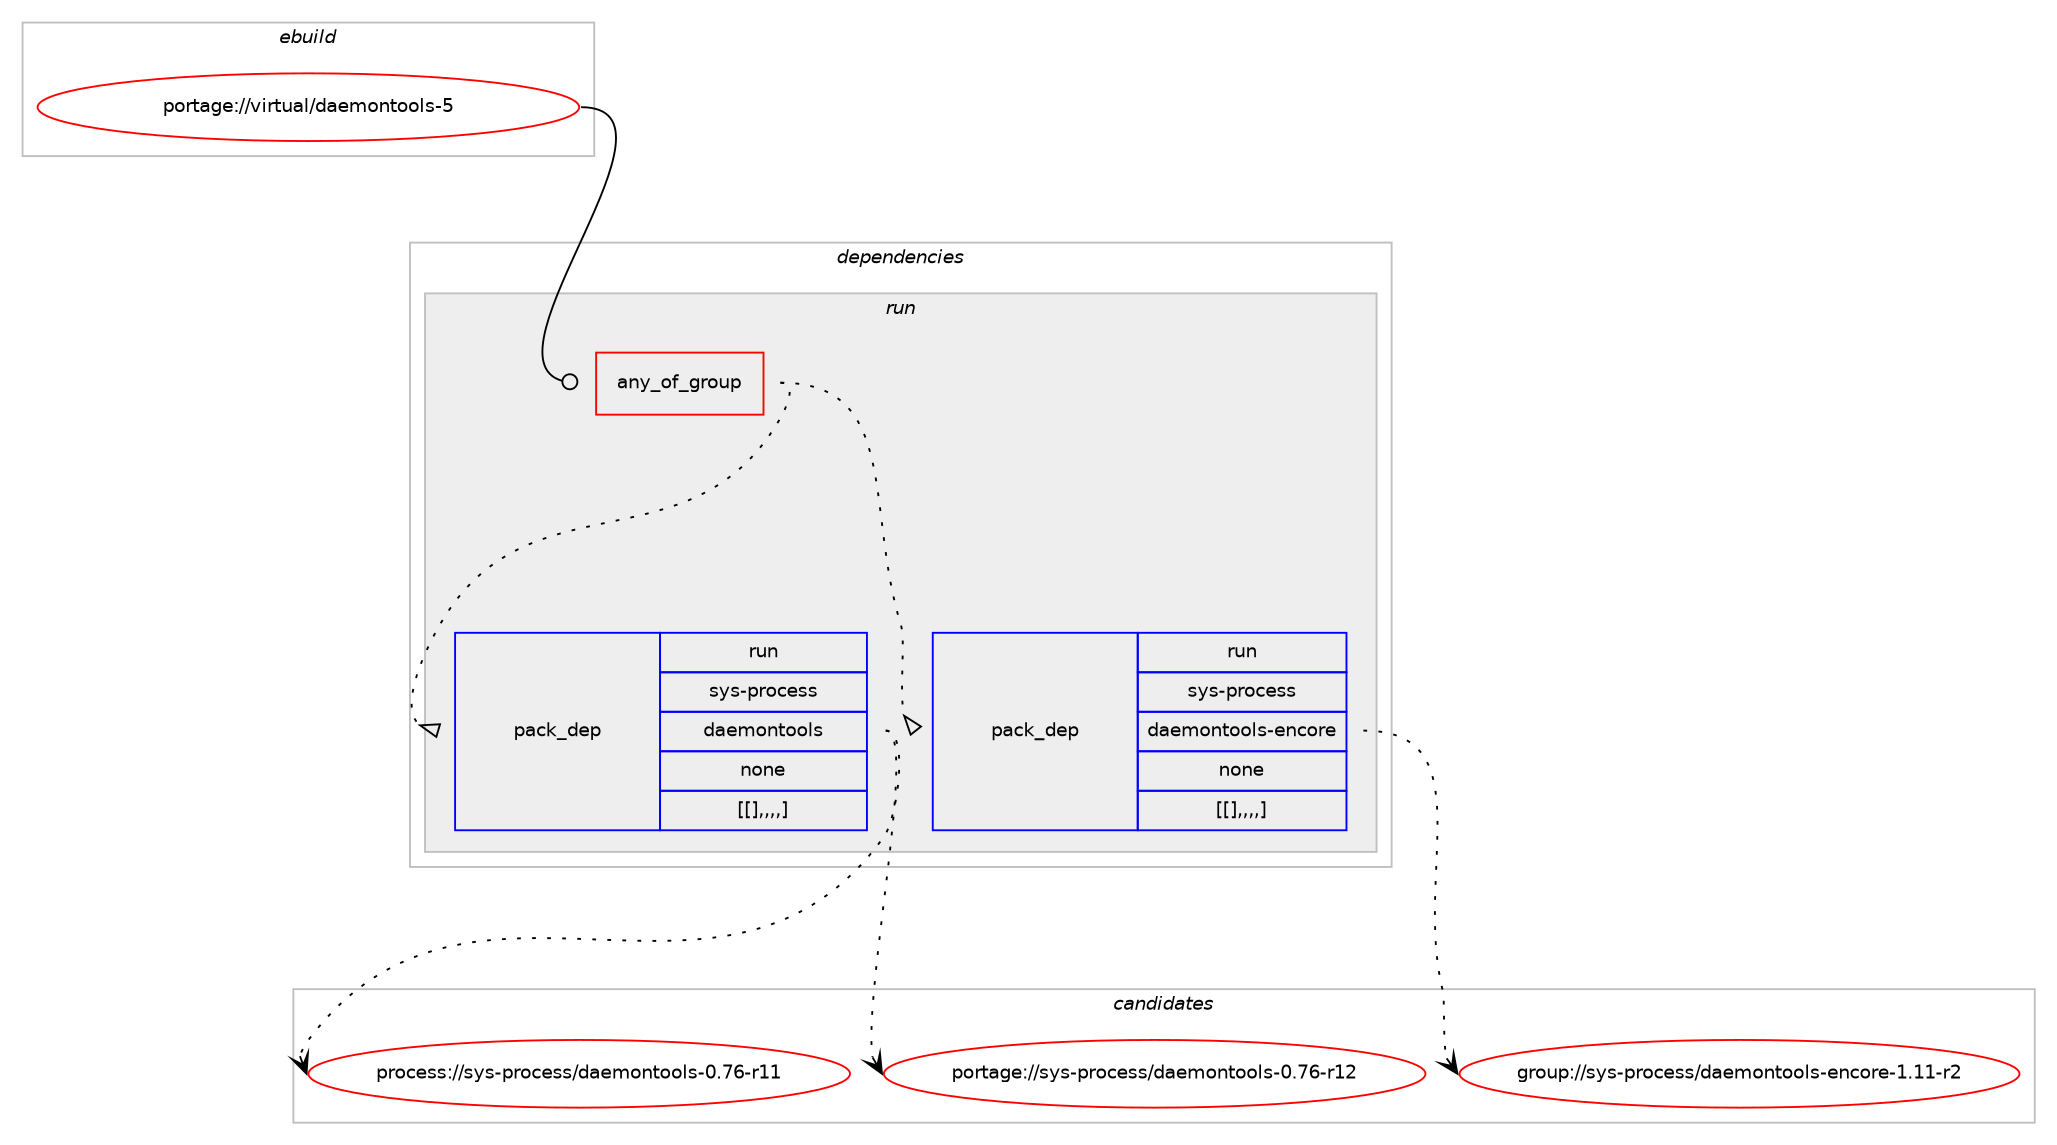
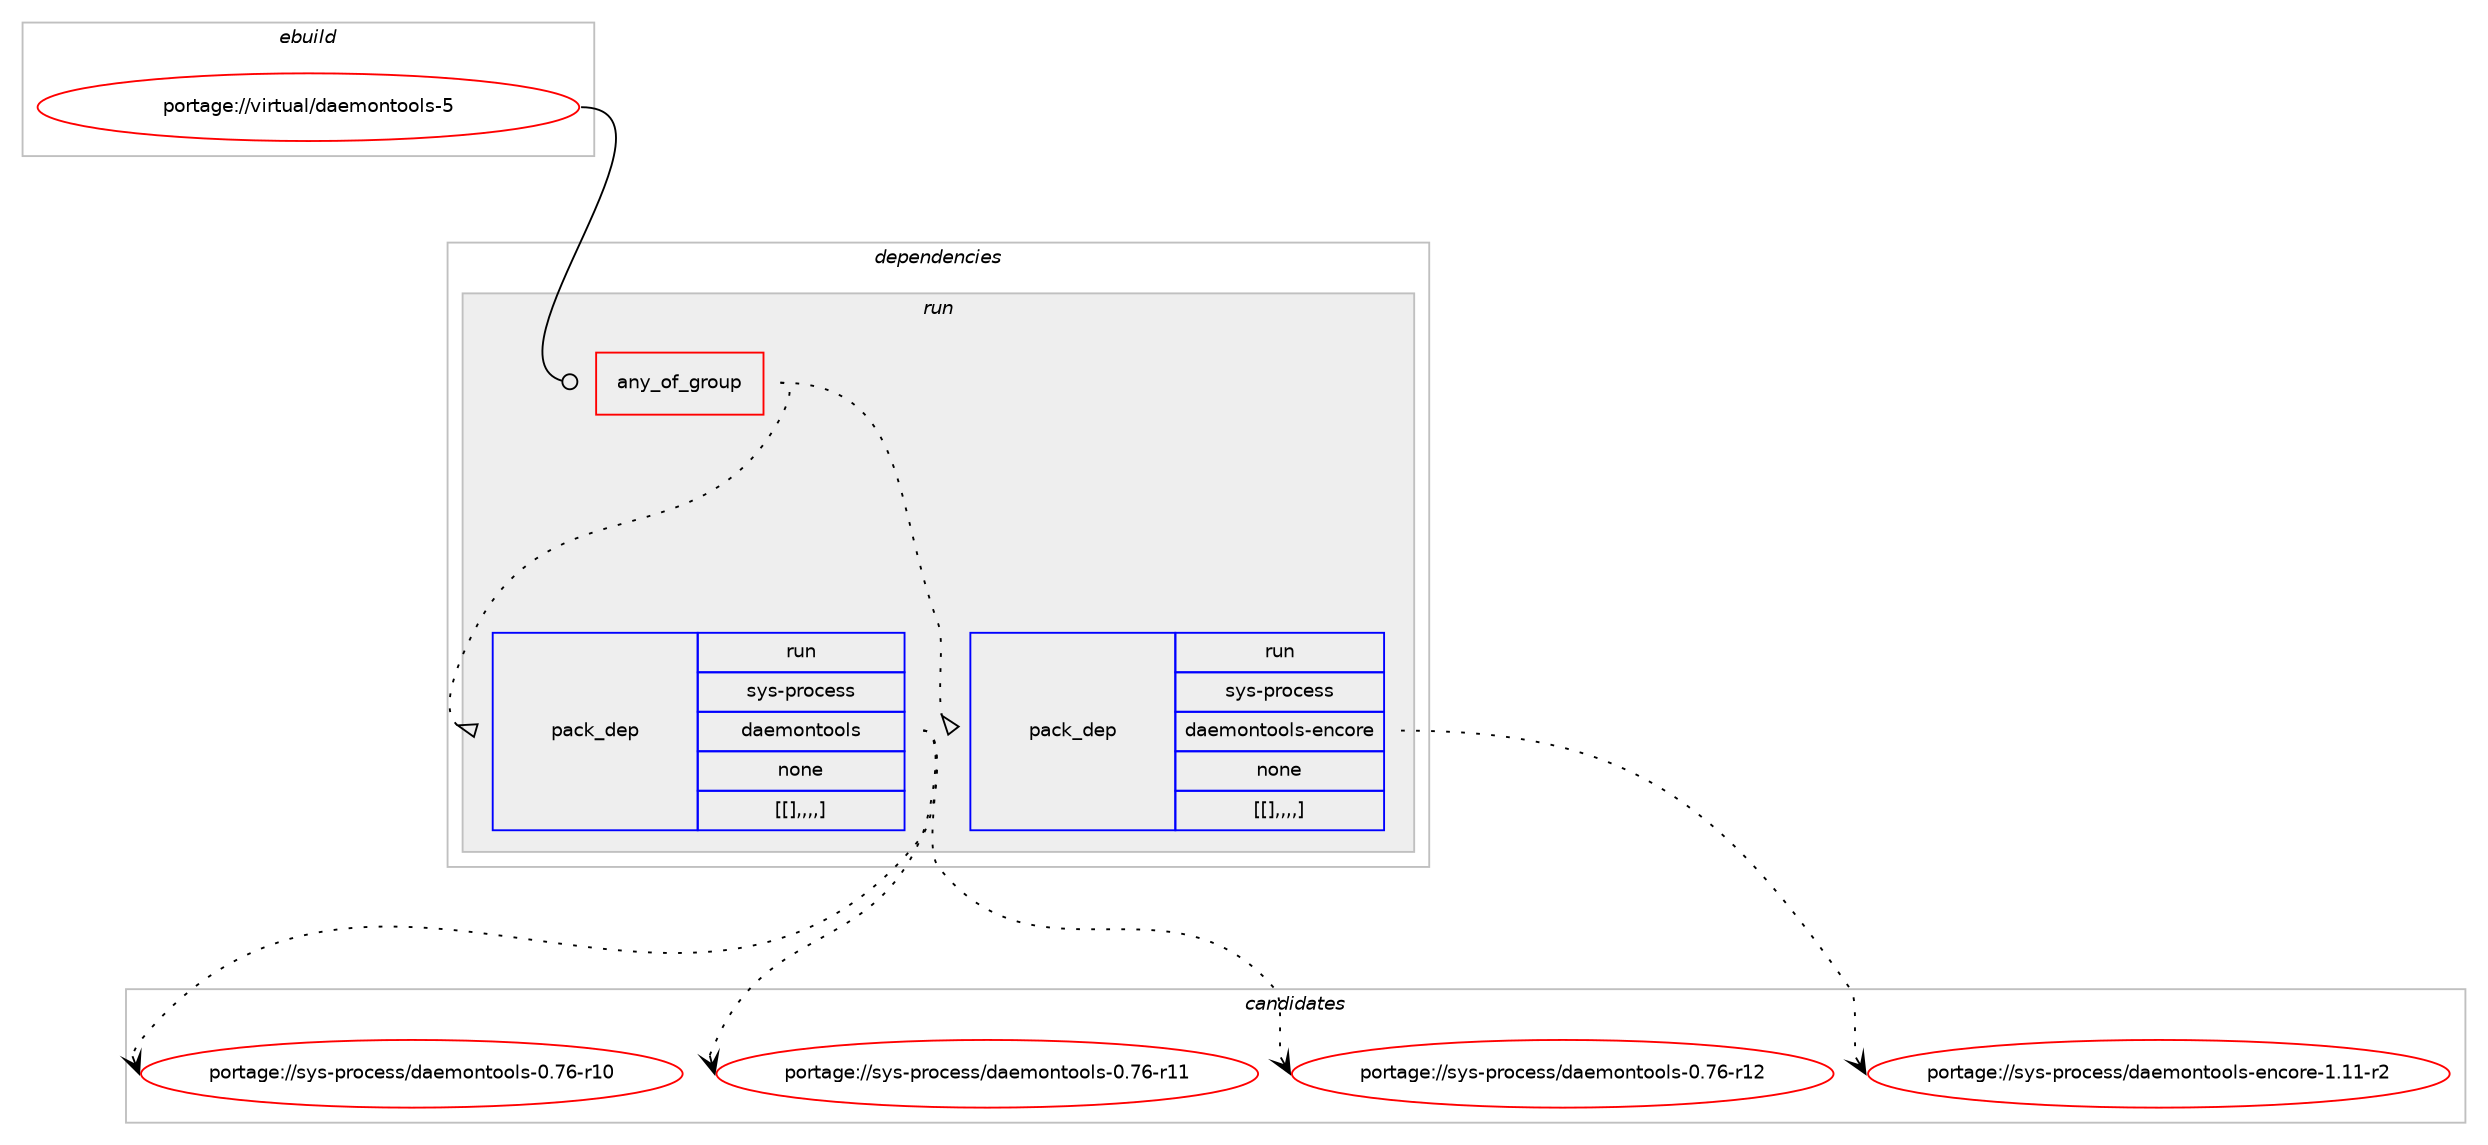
none -> (412, 1074)
(579, 1074) -> (987, 1074)
(1740, 1074) -> (2159, 1074)
